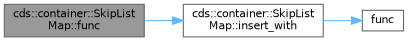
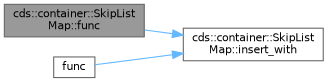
(337, 21) -> (134, 60)
